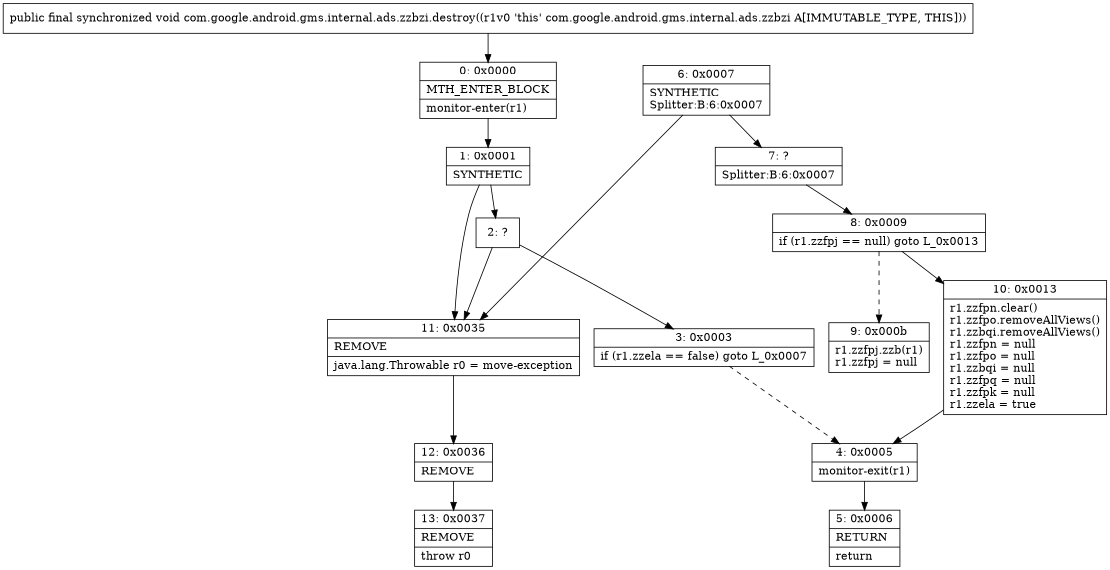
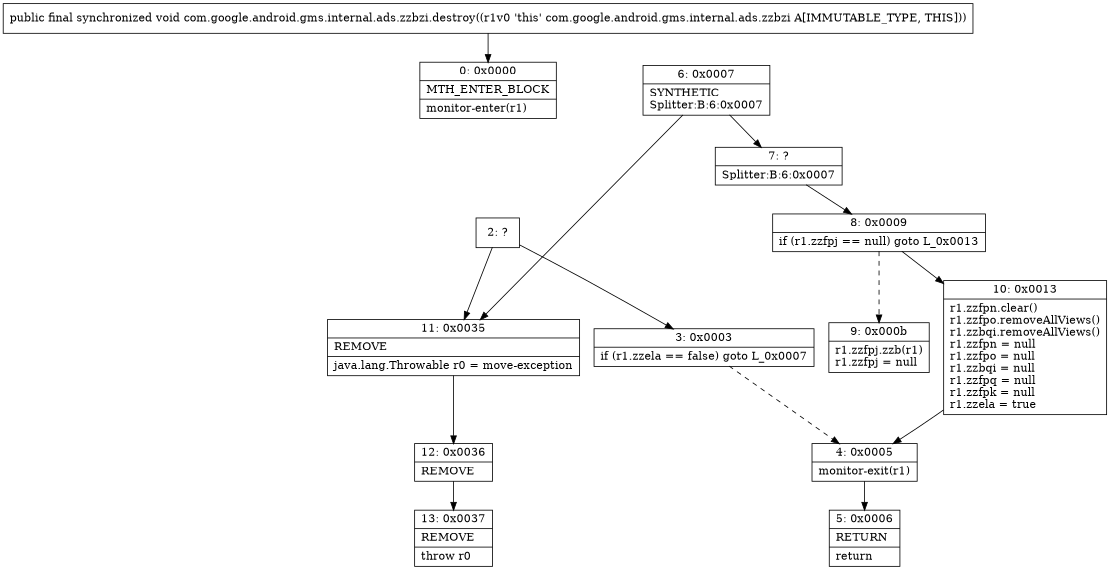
(488, 166) -> none
